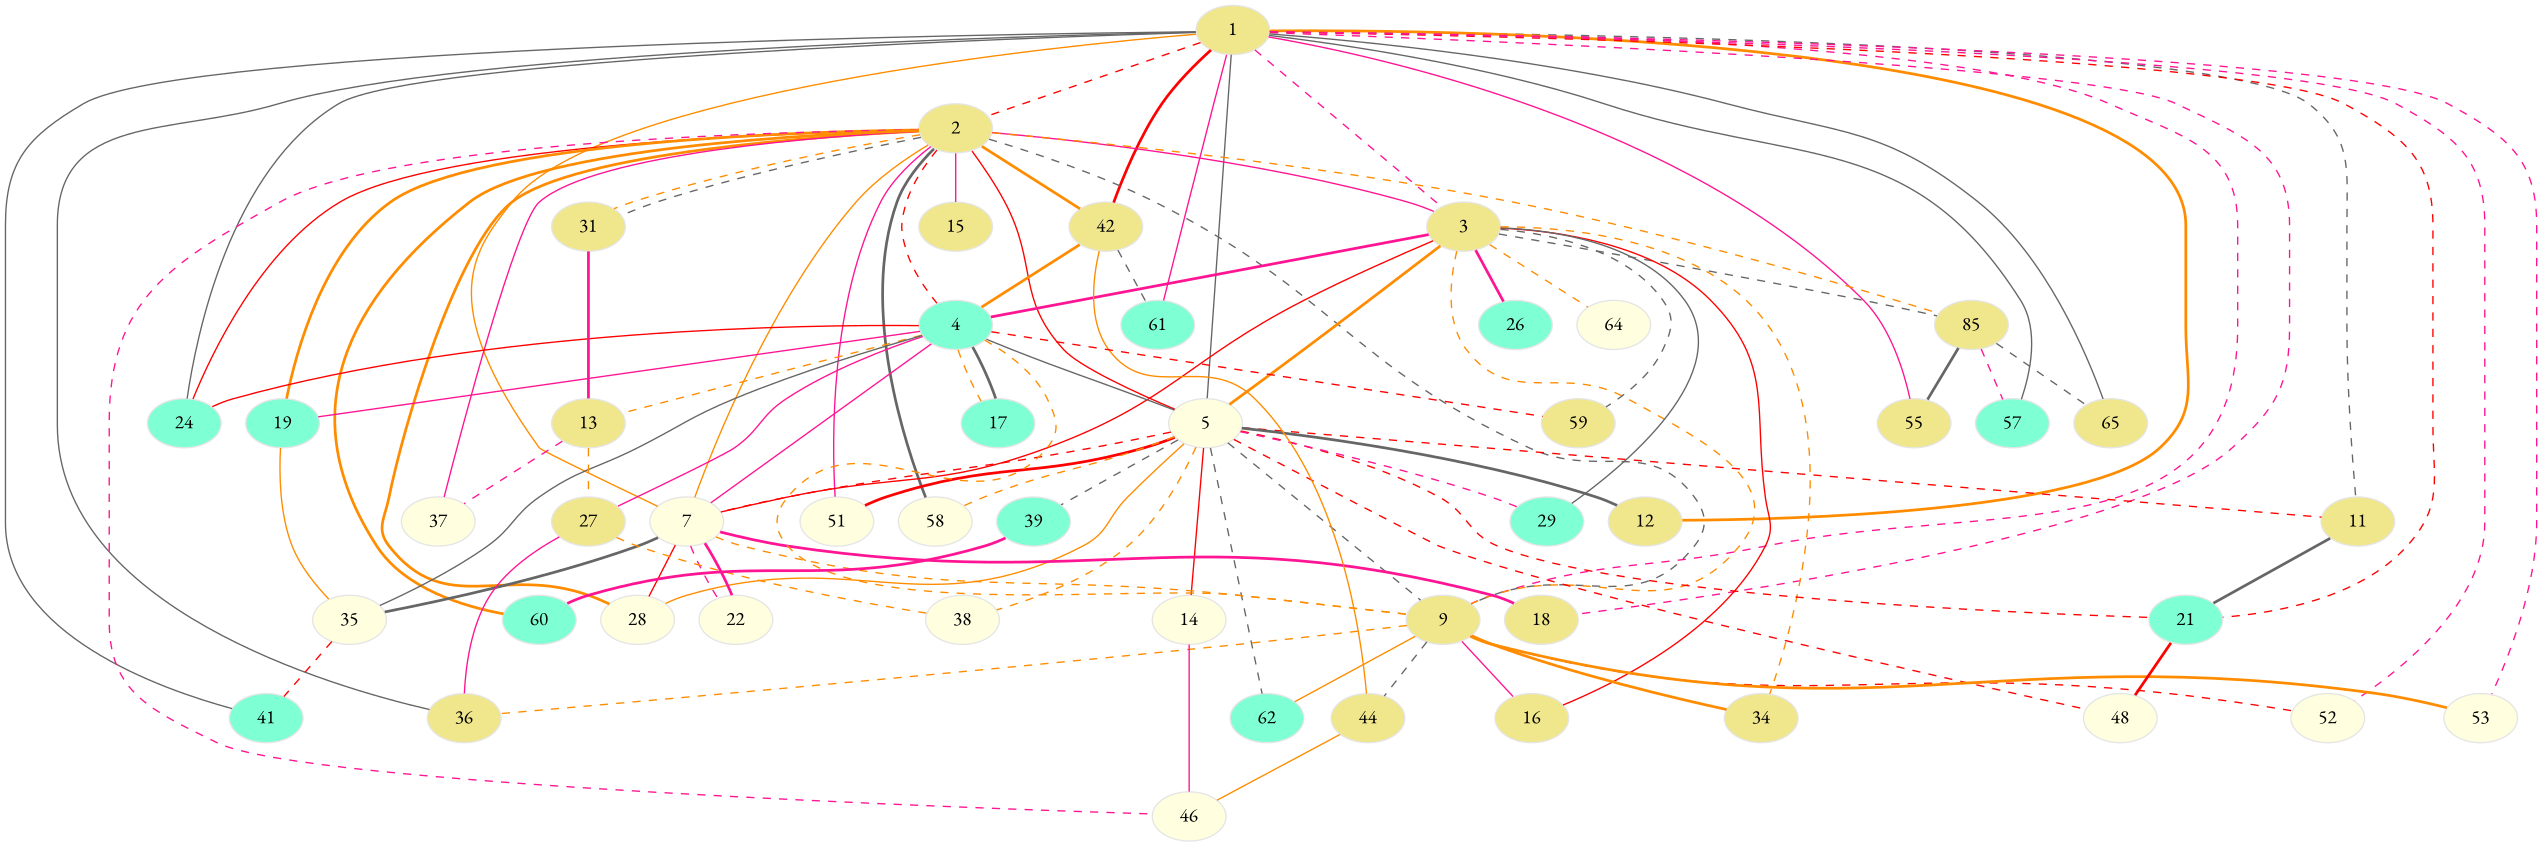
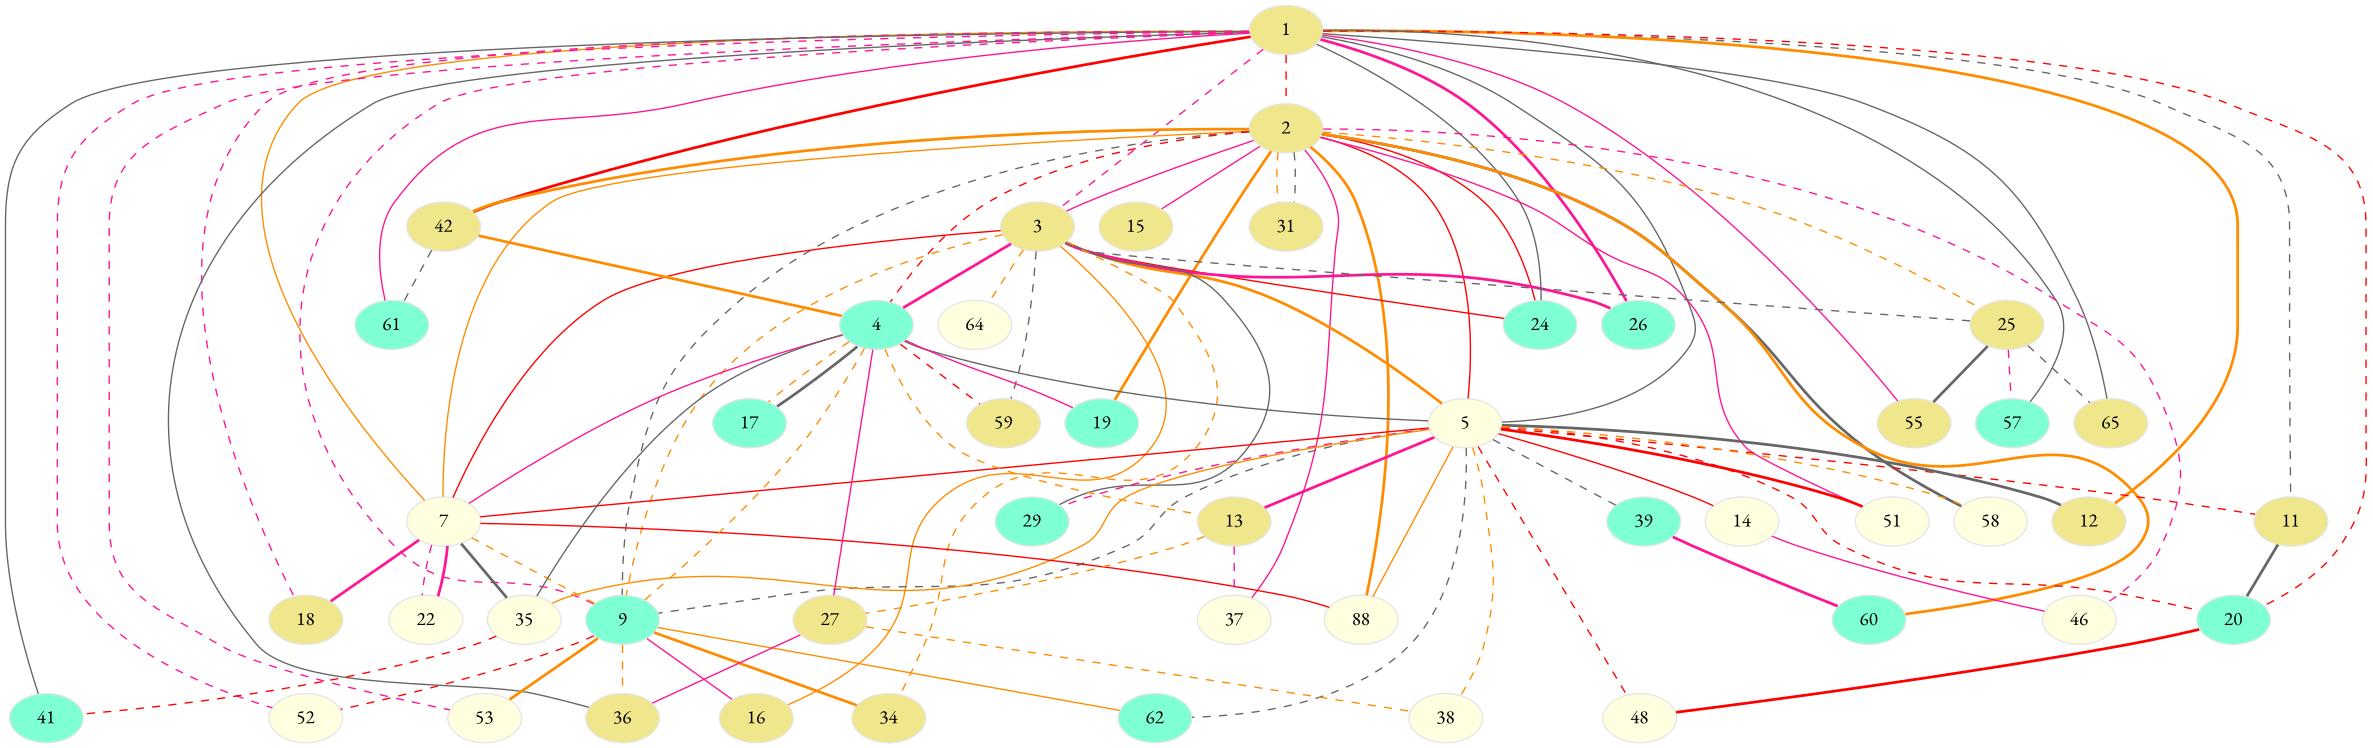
none -> (1496, 127)
(588, 325) -> (1349, 472)
(1971, 325) -> (2007, 325)
(562, 342) -> (1284, 286)
(1760, 435) -> (978, 479)
(1059, 454) -> (954, 472)
(287, 529) -> (1028, 568)
(638, 620) -> (1361, 620)
(1443, 620) -> (623, 620)
(2186, 620) -> (2234, 620)
(1368, 718) -> none
